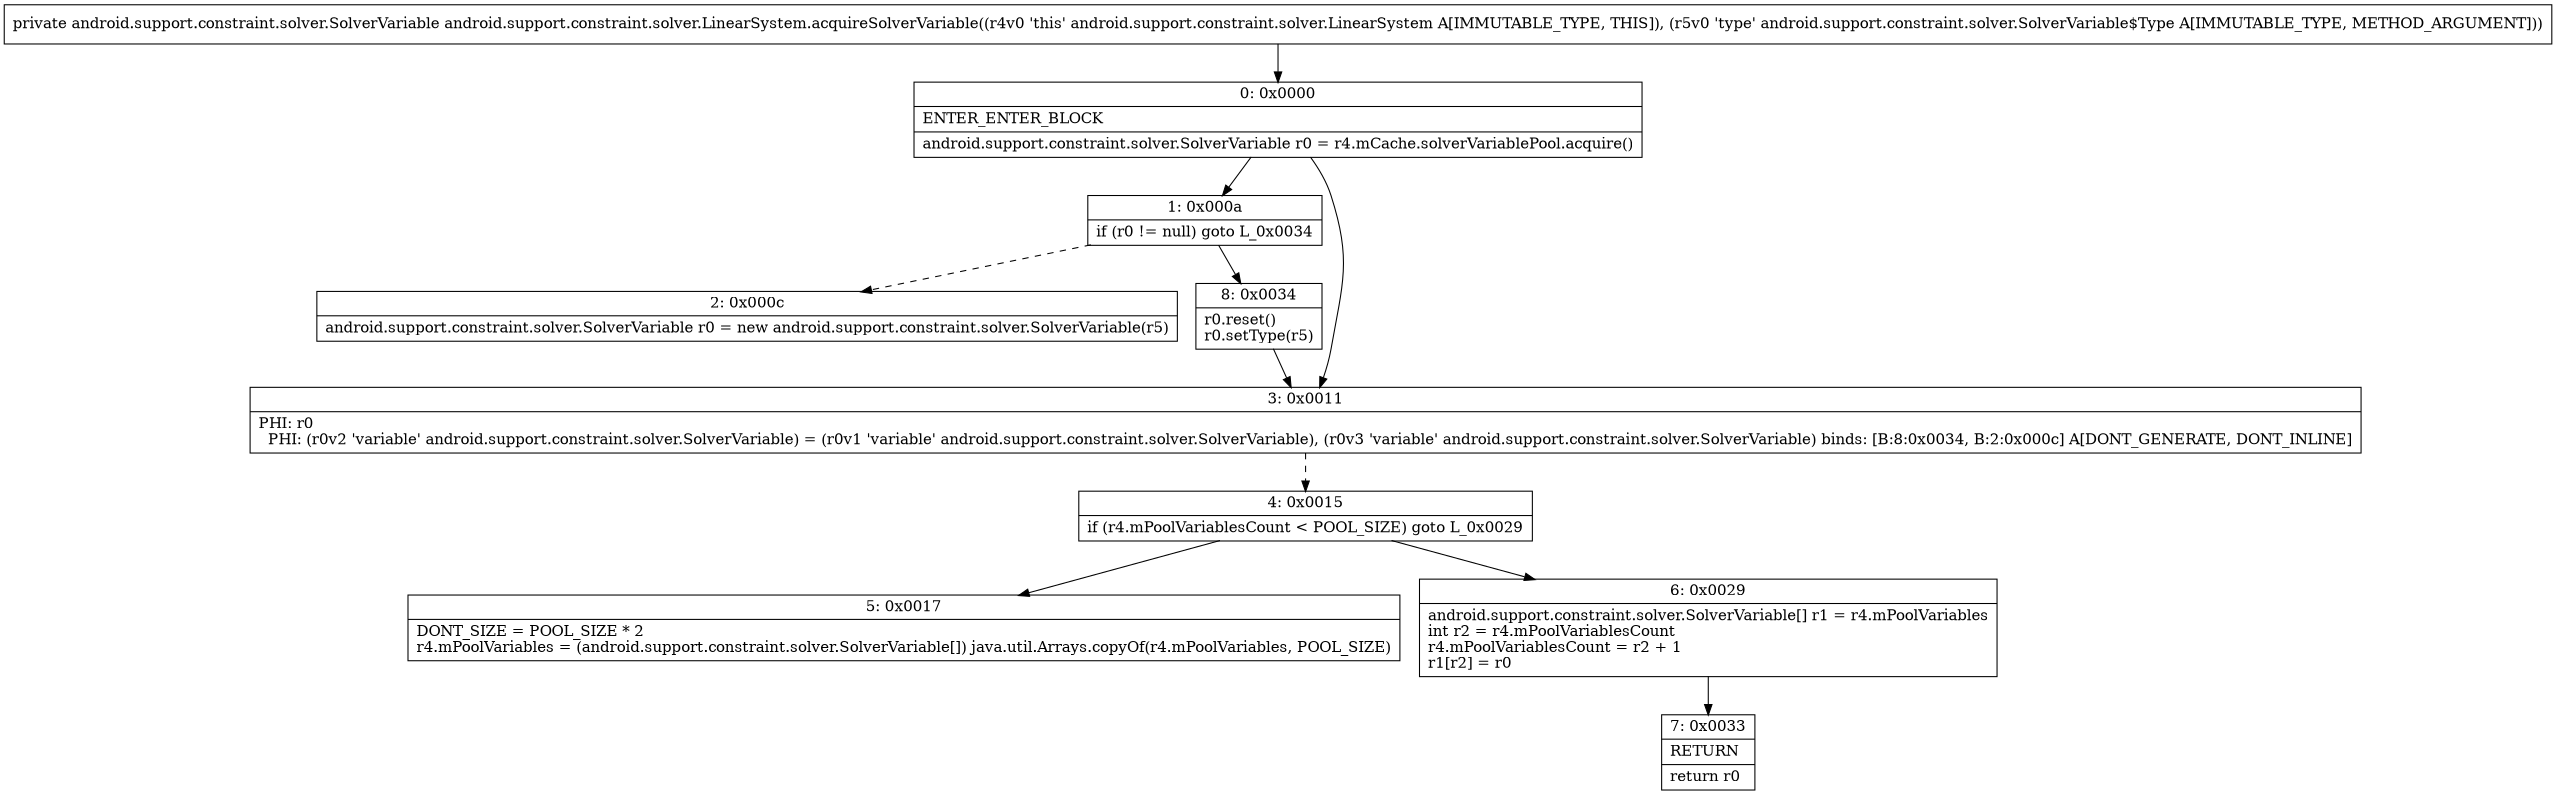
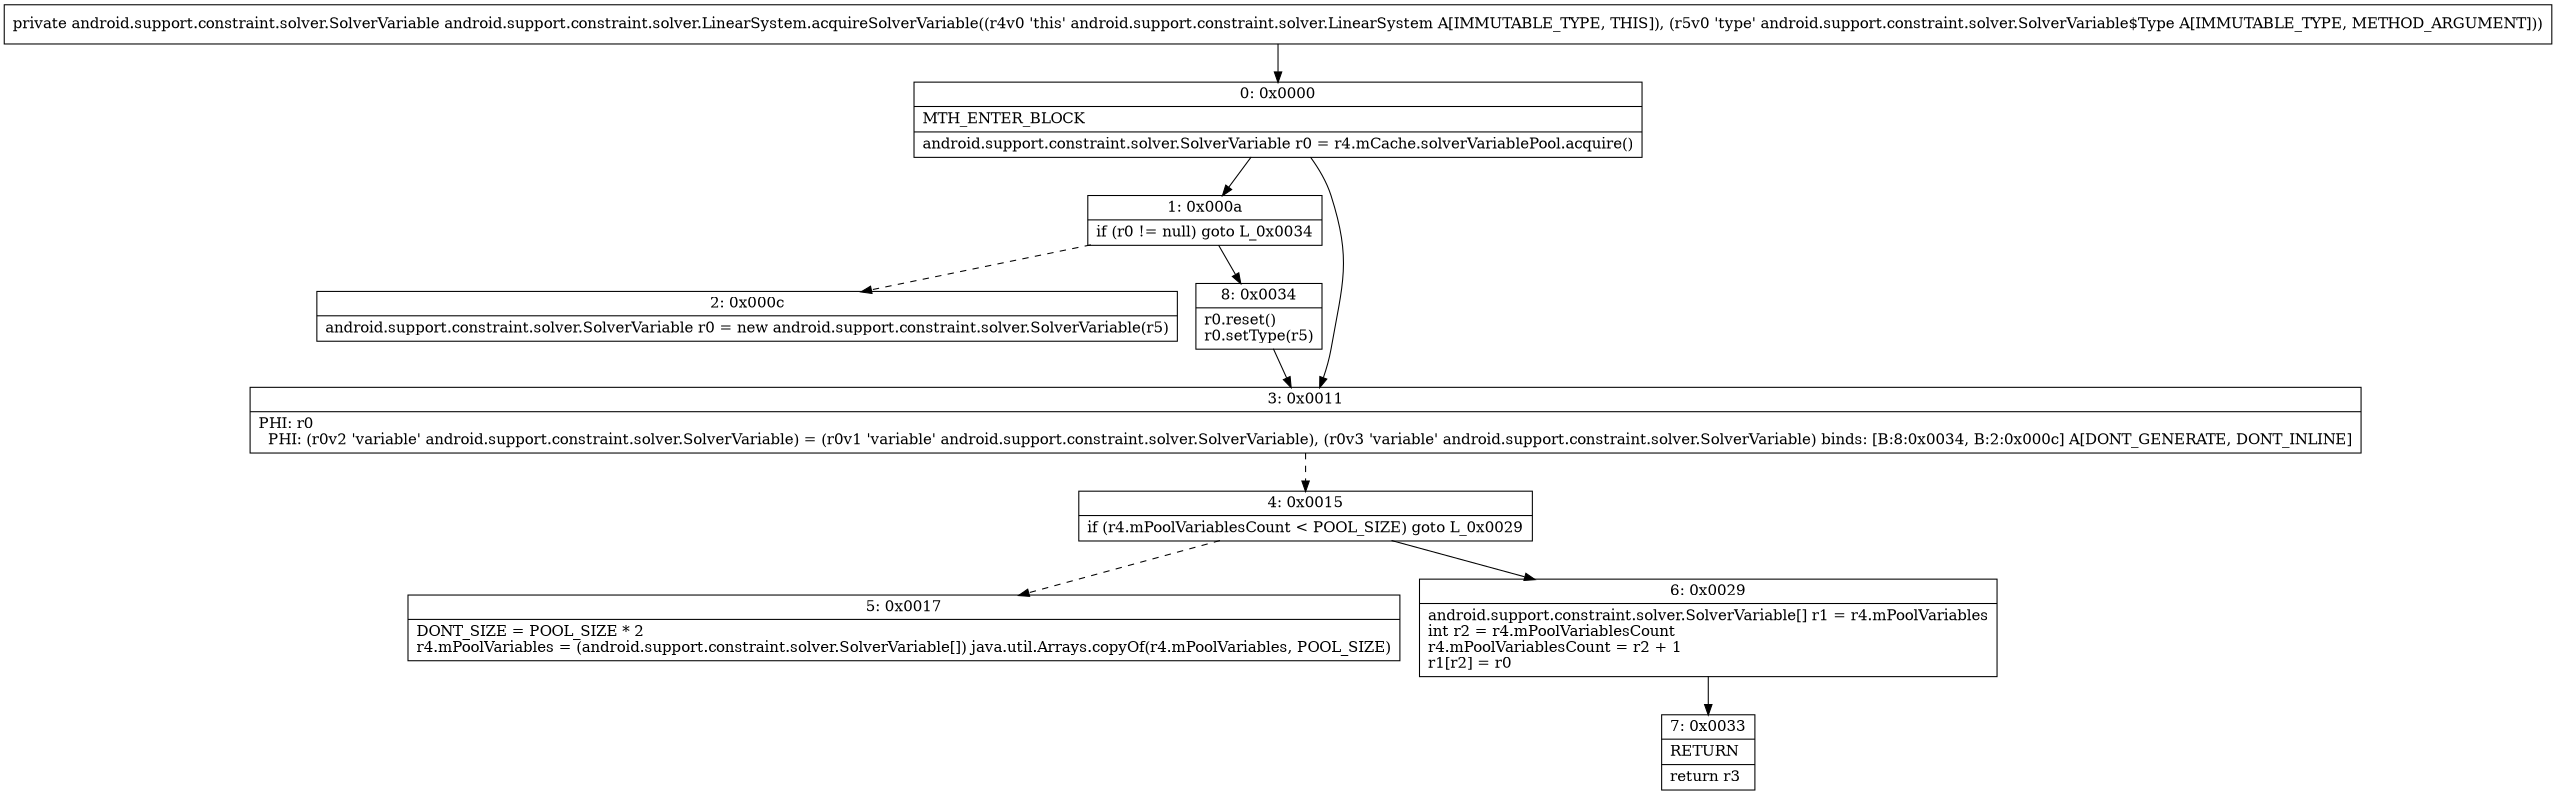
(1013, 119) -> (1004, 119)
(1124, 567) -> (1124, 567)
(1706, 777) -> (1706, 777)
